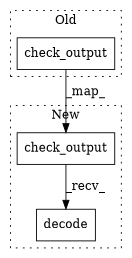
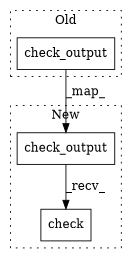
(66, 225) -> (66, 225)
